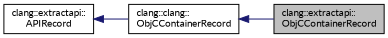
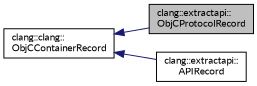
(116, 19) -> (140, 57)
(329, 19) -> (201, 19)
